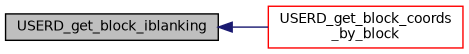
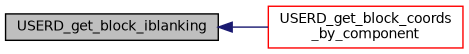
(366, 27) -> (366, 27)
